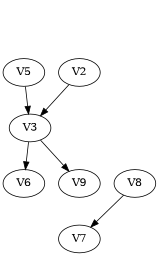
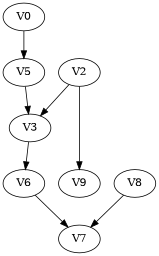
none -> (24, 17)
(52, 153) -> (79, 124)
none -> (49, 208)
